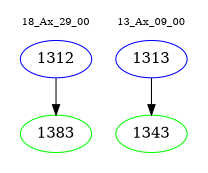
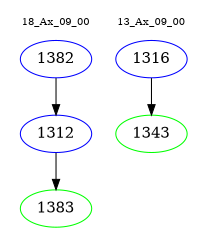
(56, 22) -> (56, 22)
none -> (56, 59)
(151, 59) -> (151, 59)
